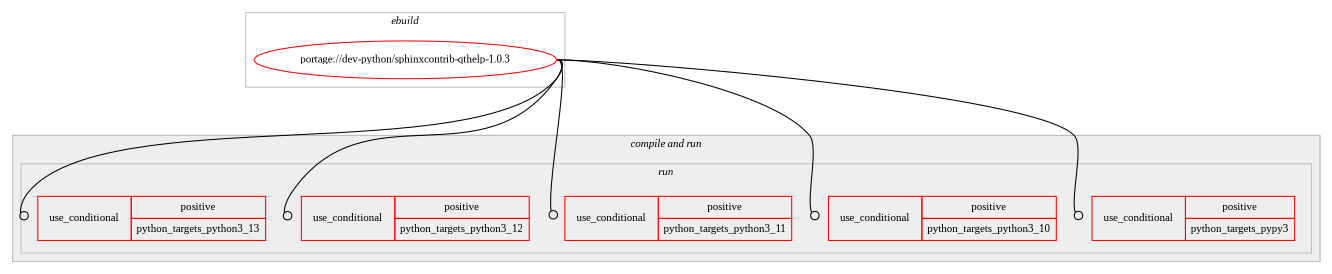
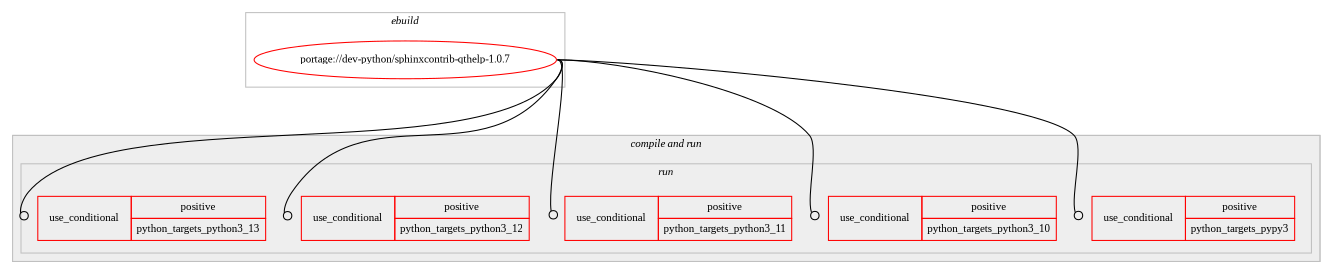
(405, 60) -> (405, 60)
